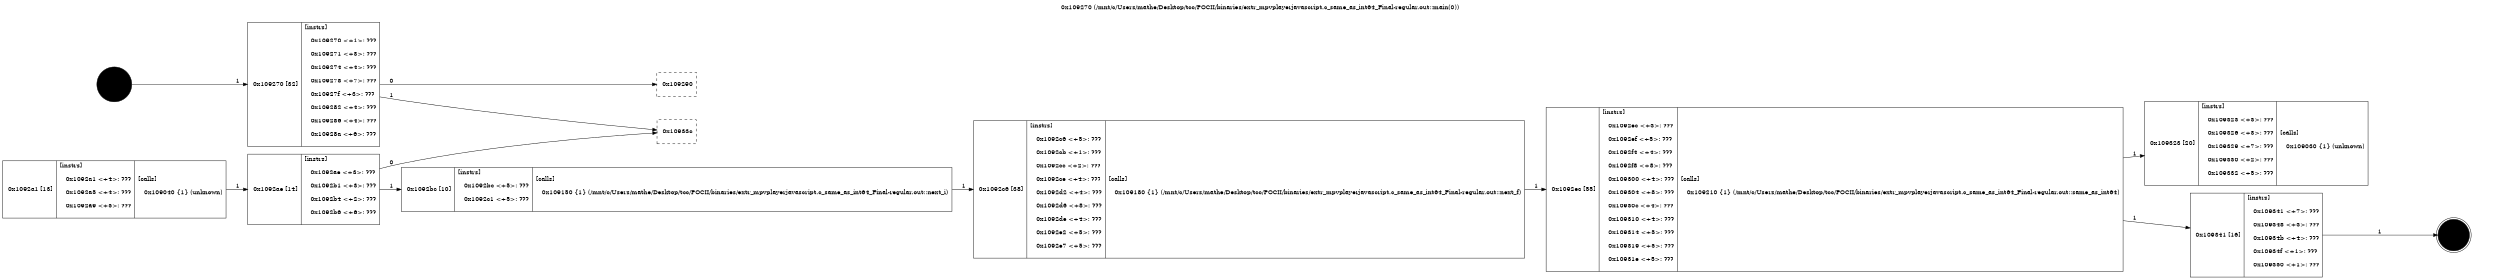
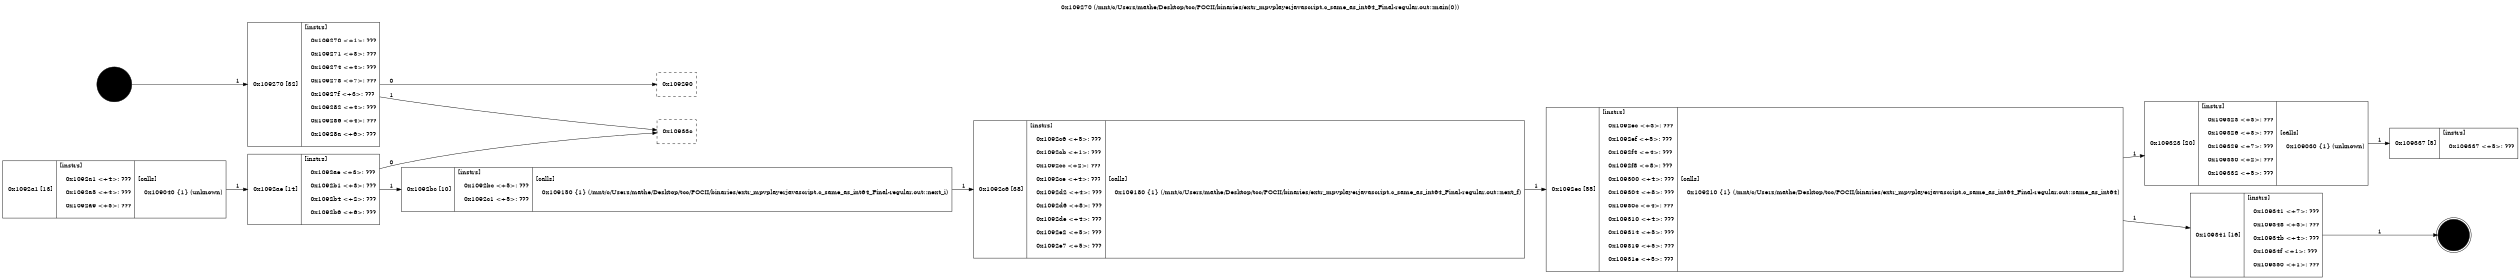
none -> (2454, 143)
